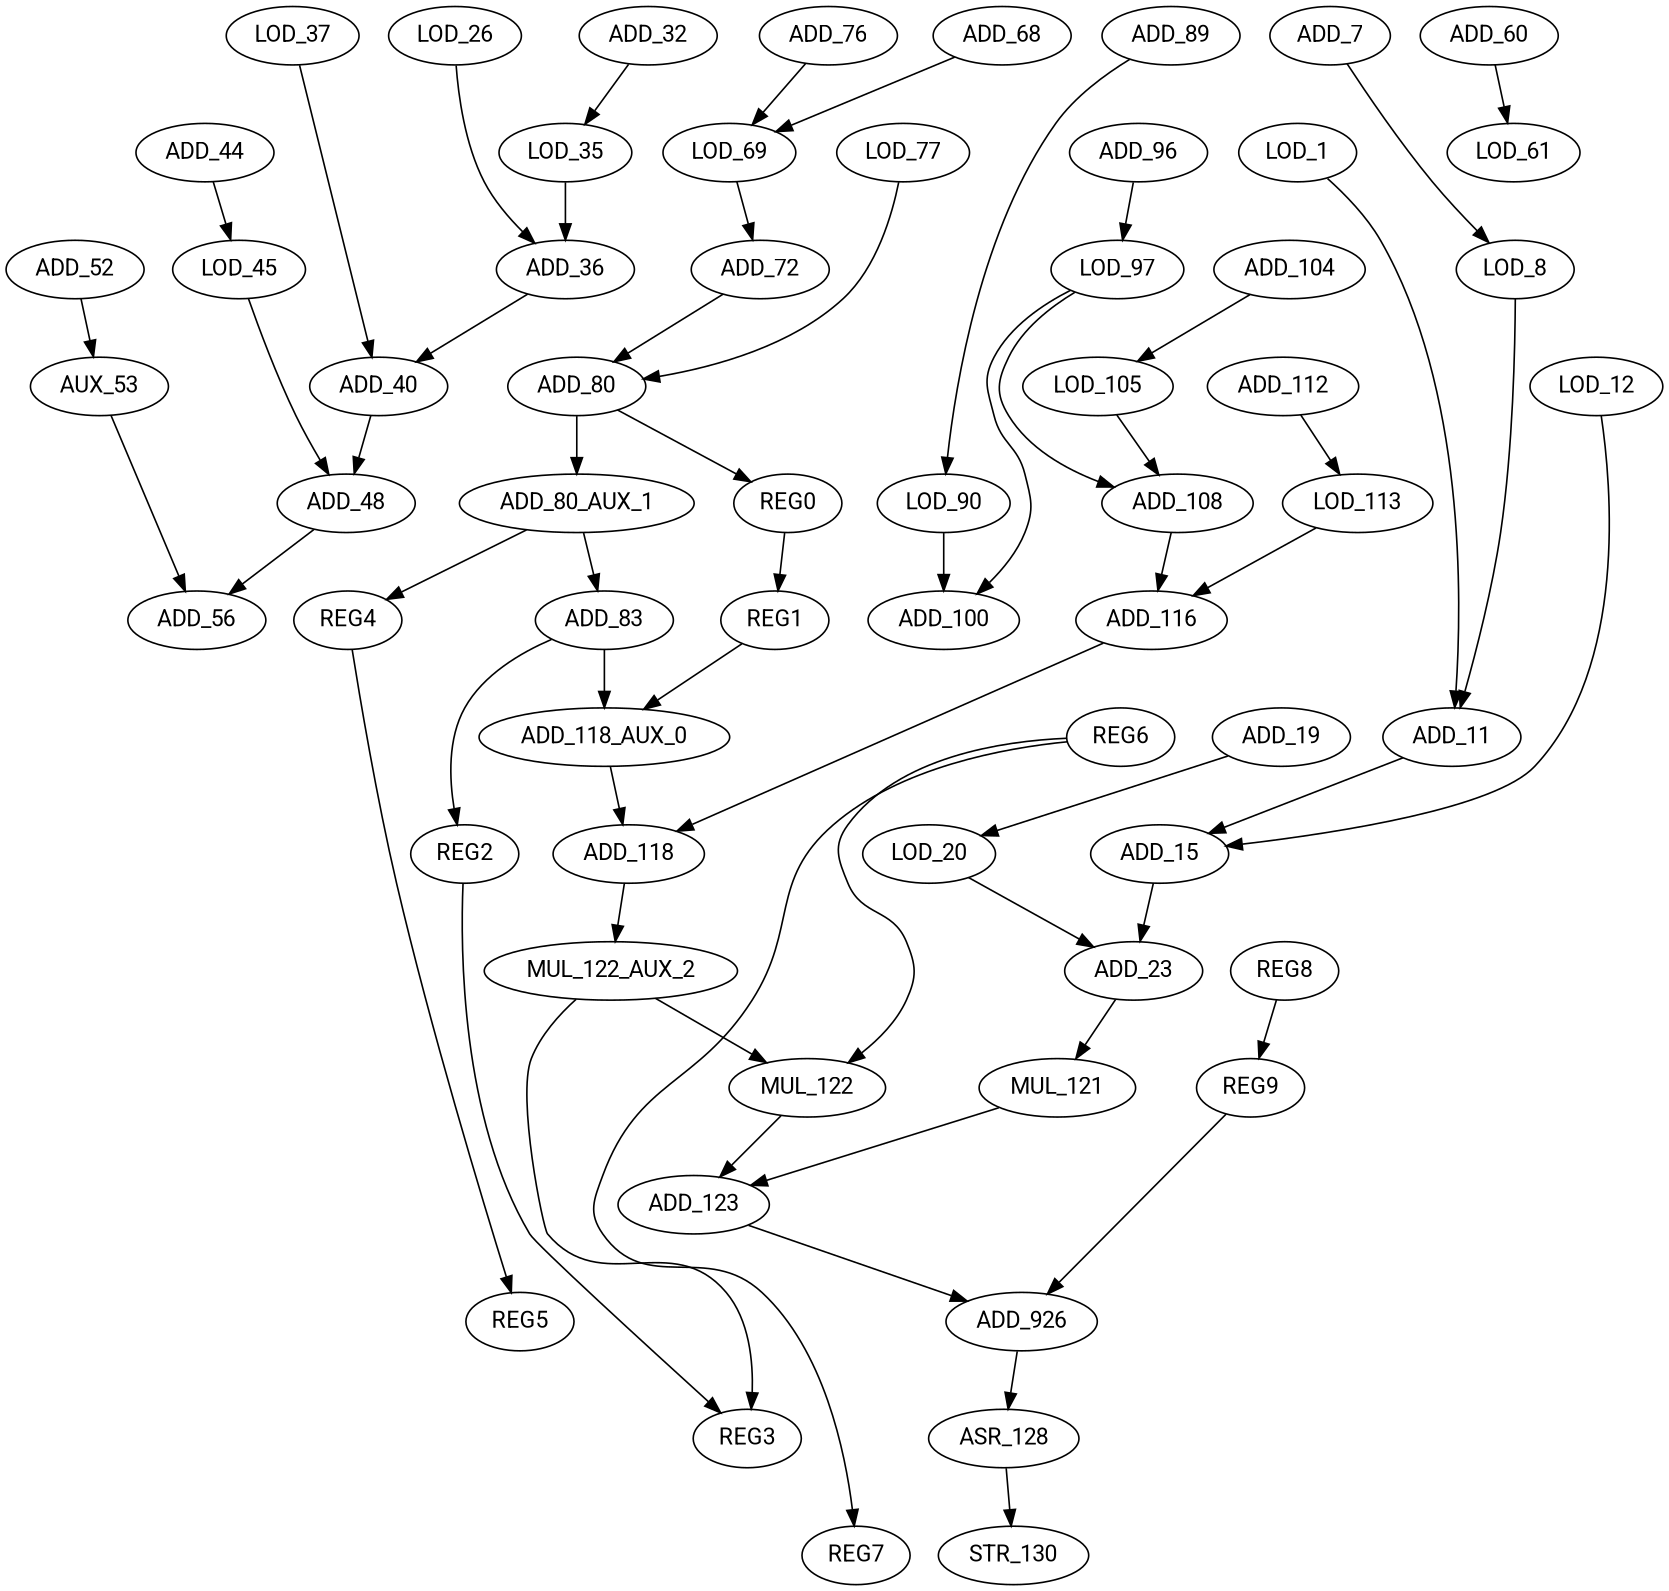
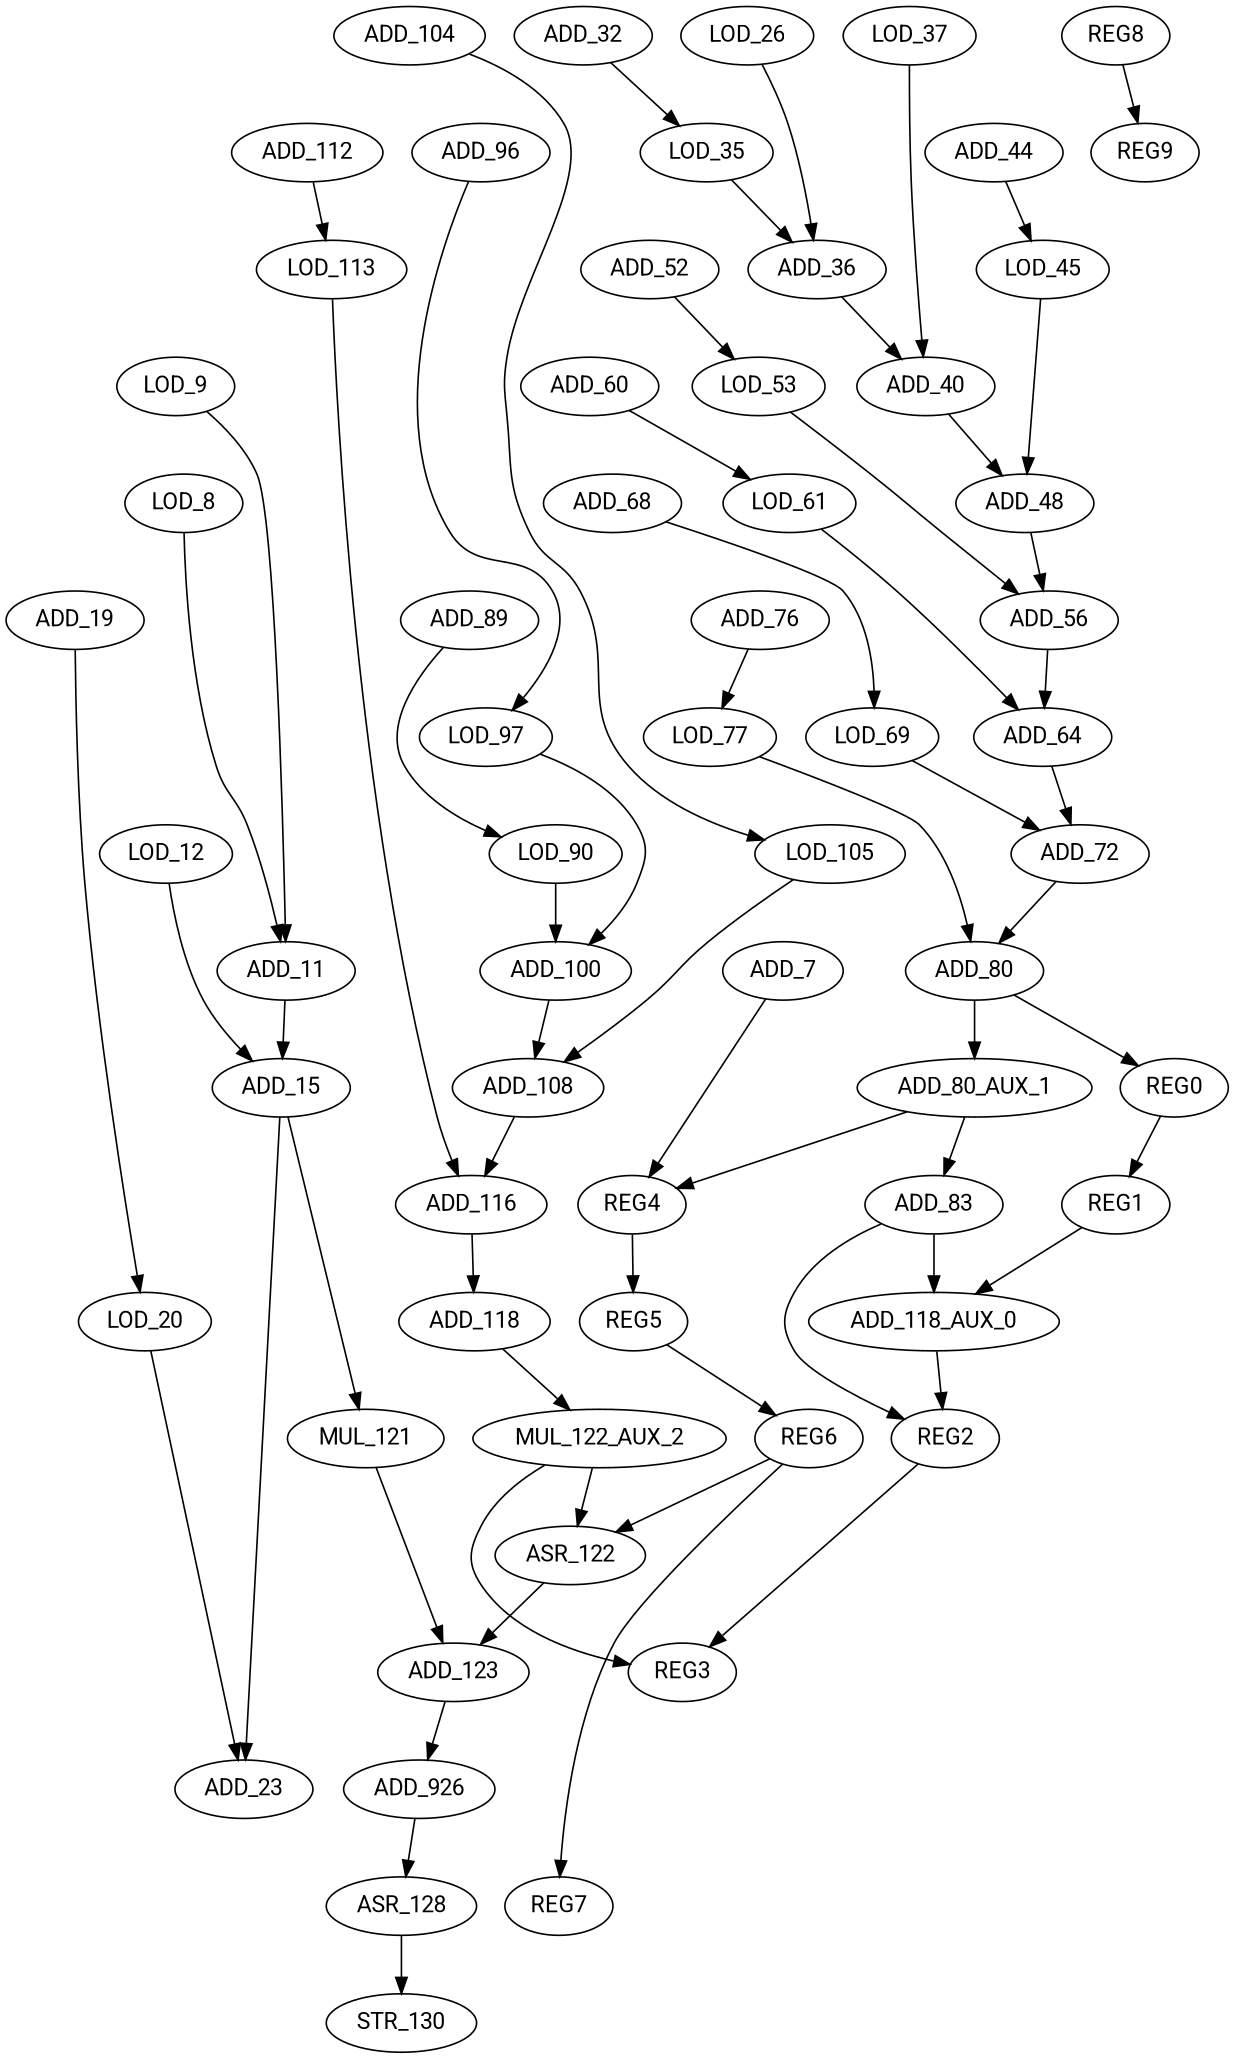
(784, 88) -> (738, 671)
(1408, 151) -> (712, 1081)
(1298, 153) -> (176, 386)
(99, 386) -> (759, 386)
(1000, 396) -> (544, 1021)
none -> (1043, 737)
(615, 788) -> (939, 1372)
(1100, 1022) -> (322, 1255)
(807, 1088) -> (570, 1555)
(1143, 1198) -> none
none -> (714, 1376)
